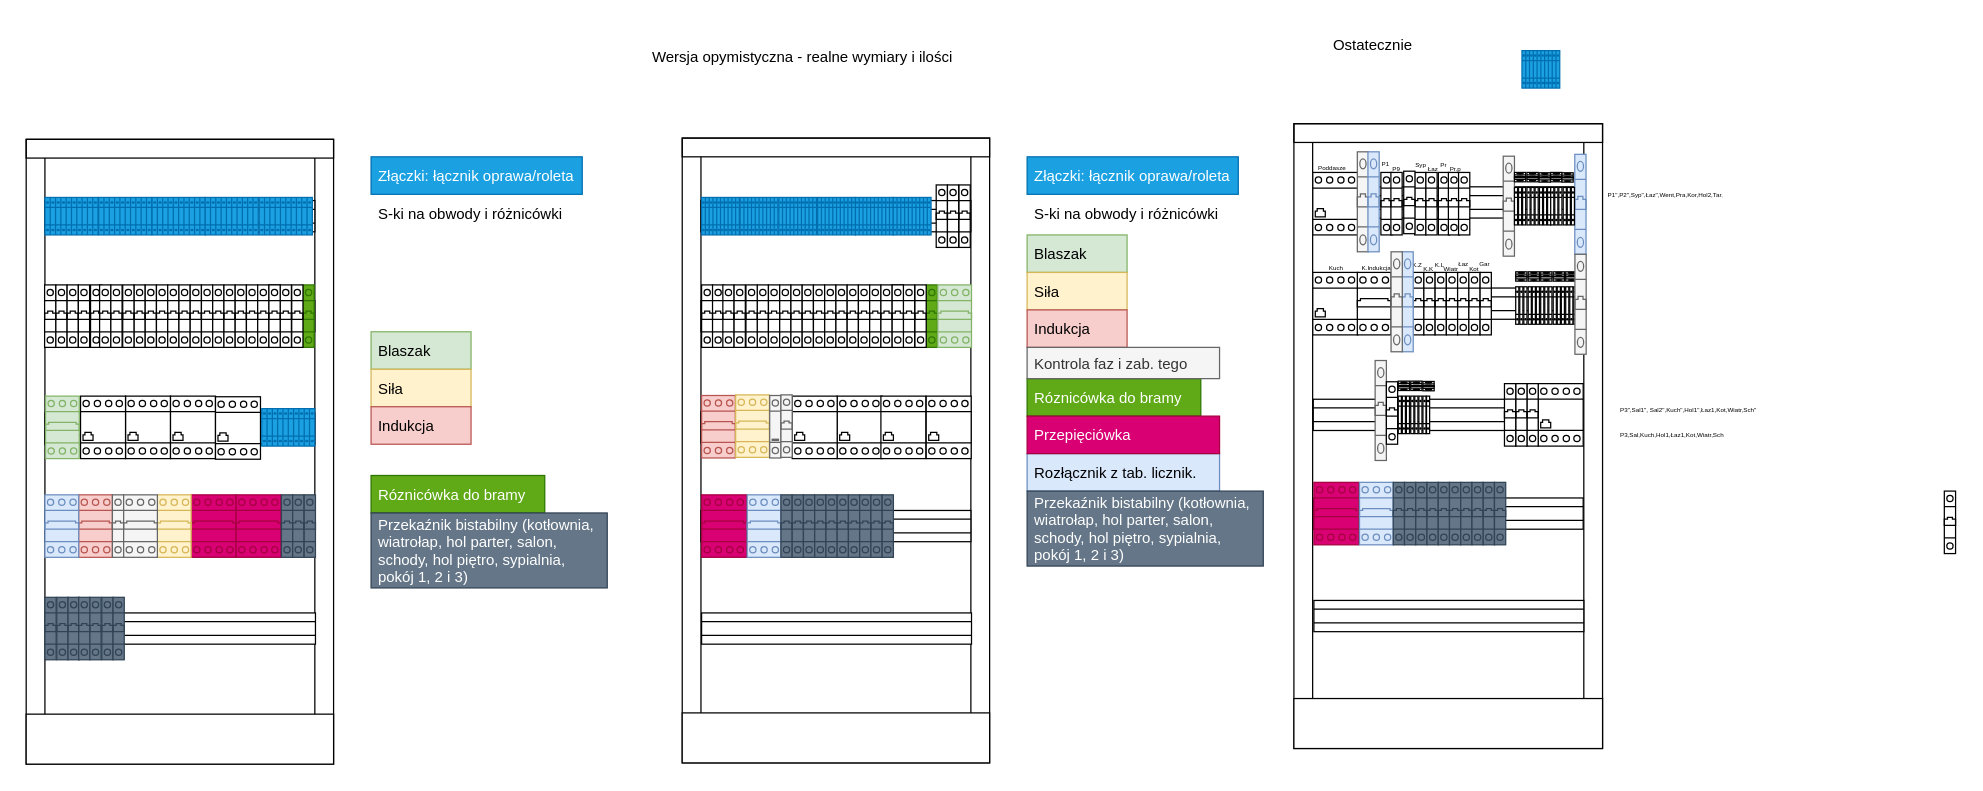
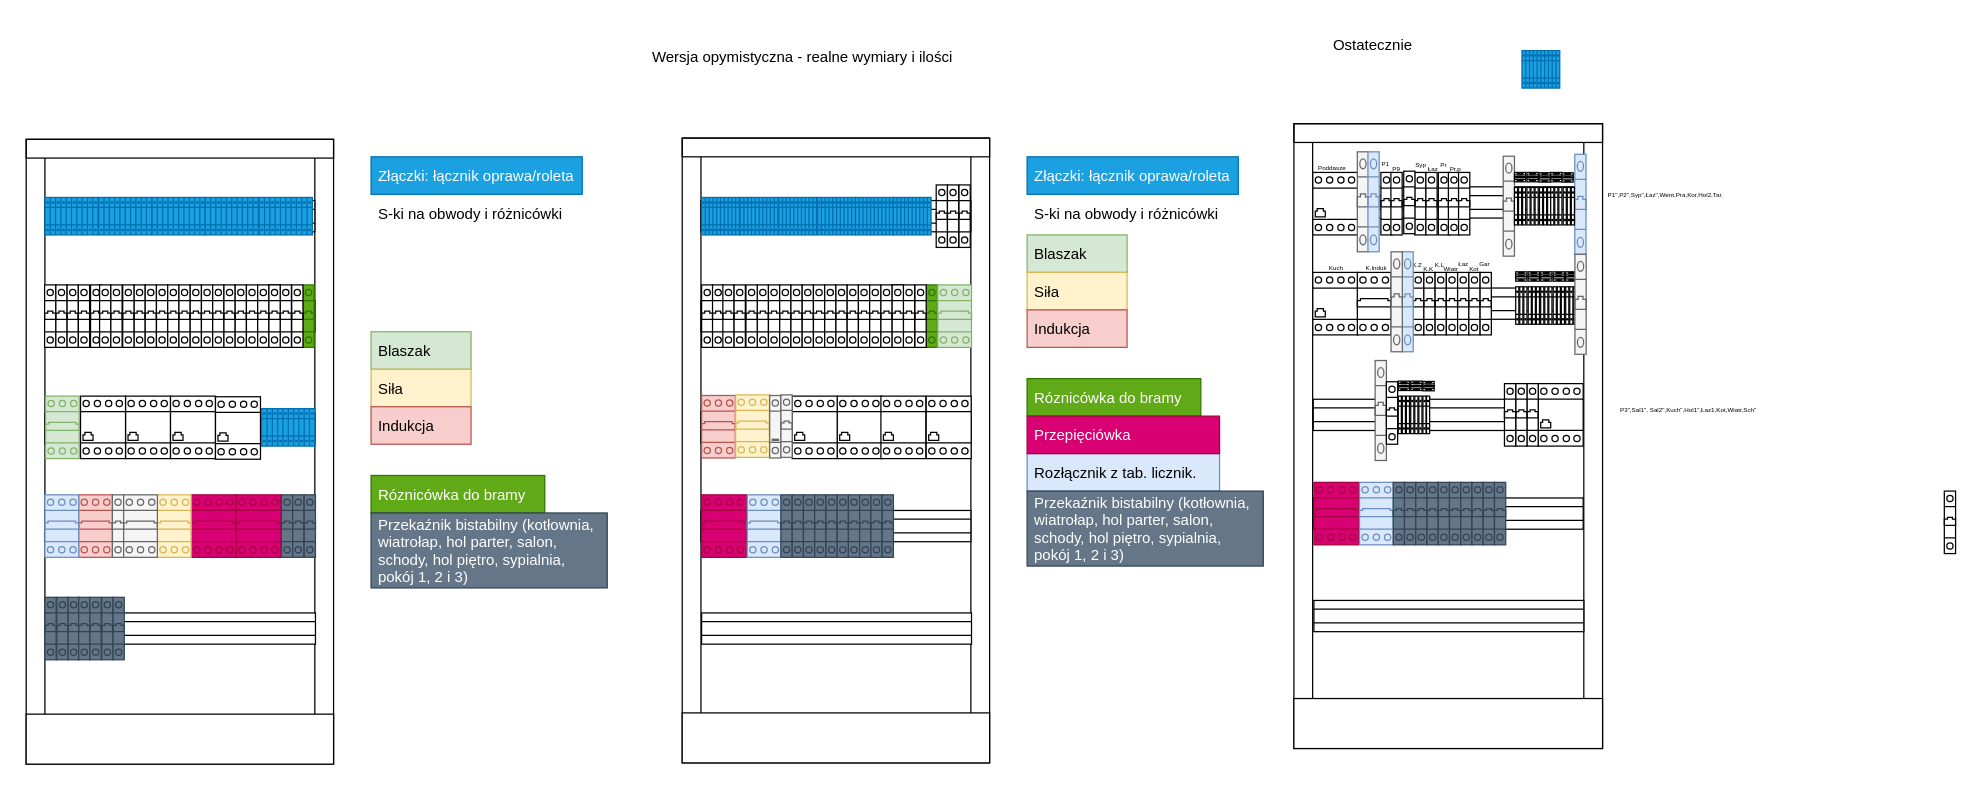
(1376, 268) -> (1376, 268)
(1123, 363) -> none
(1704, 436) -> none
